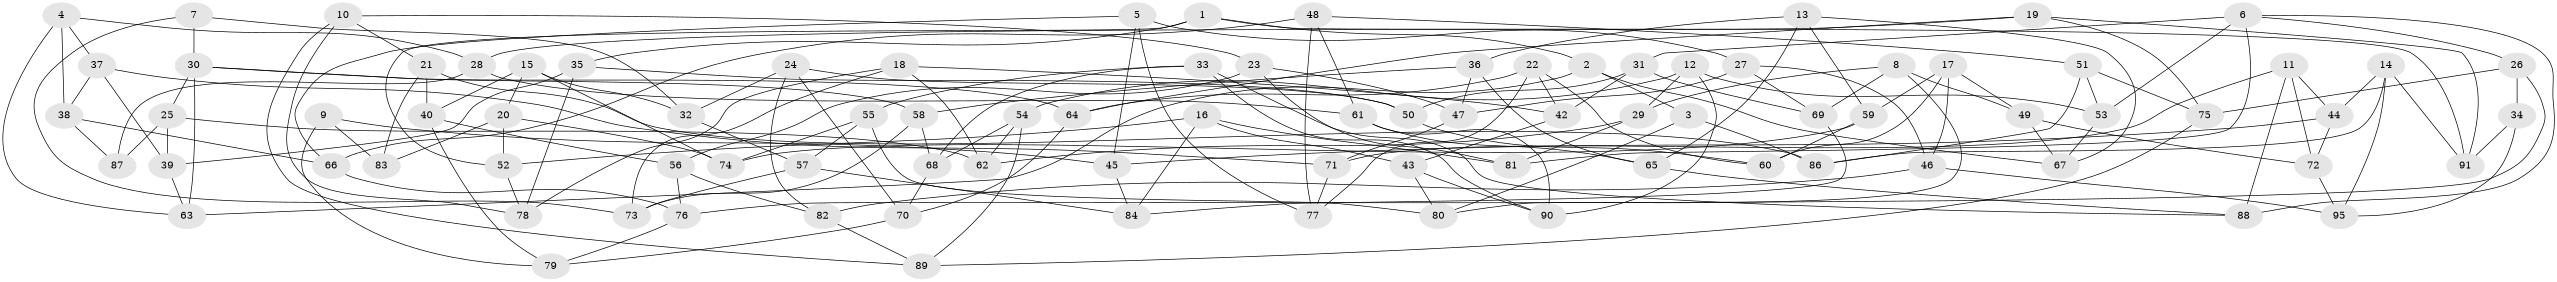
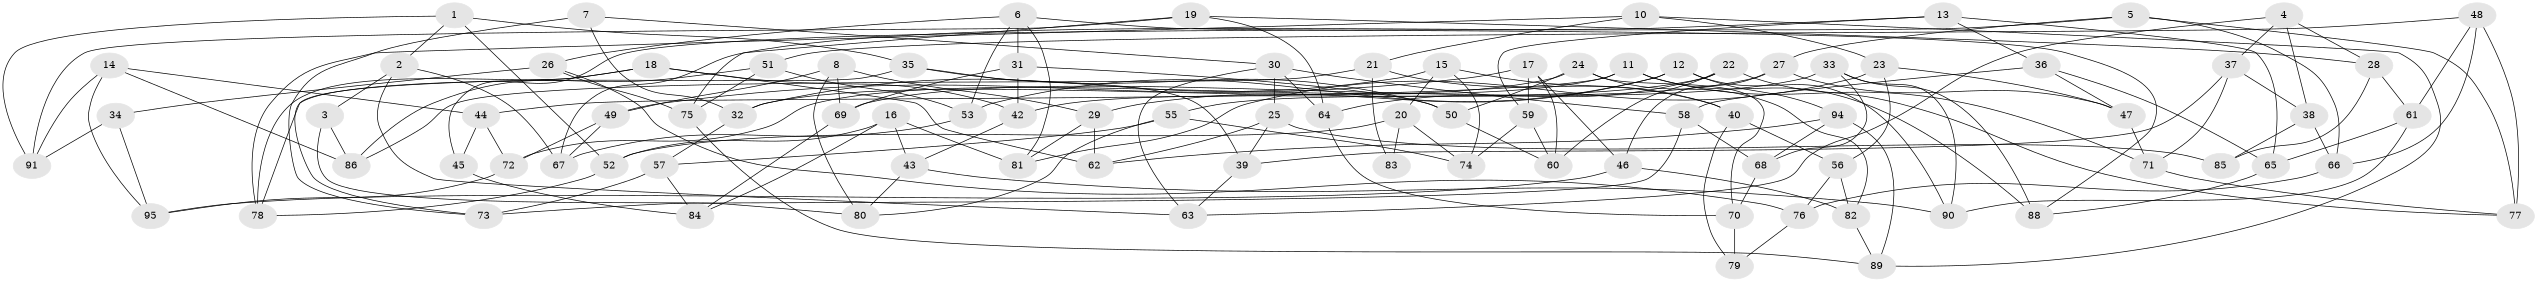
(324, 116) -> none
(1022, 116) -> (1838, 116)
(117, 166) -> (2221, 166)
